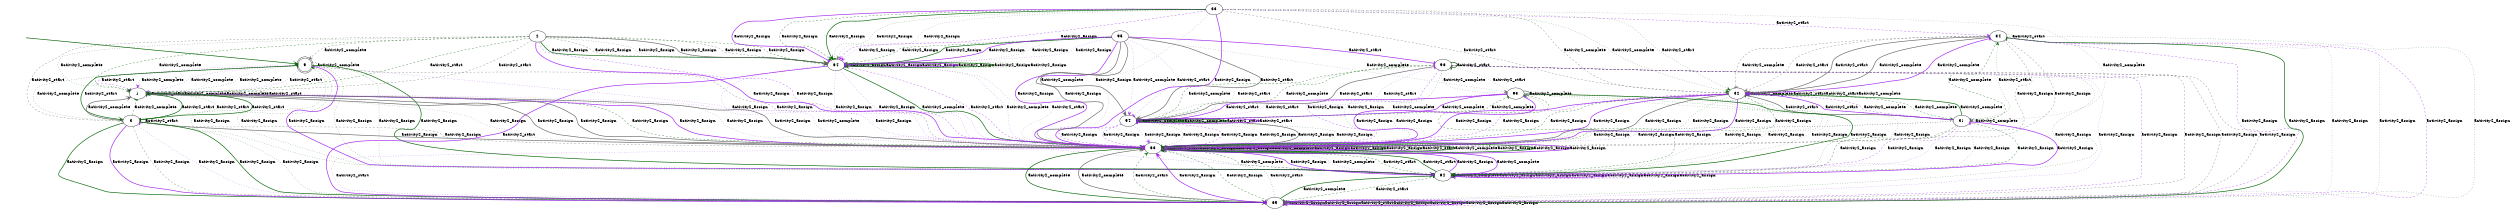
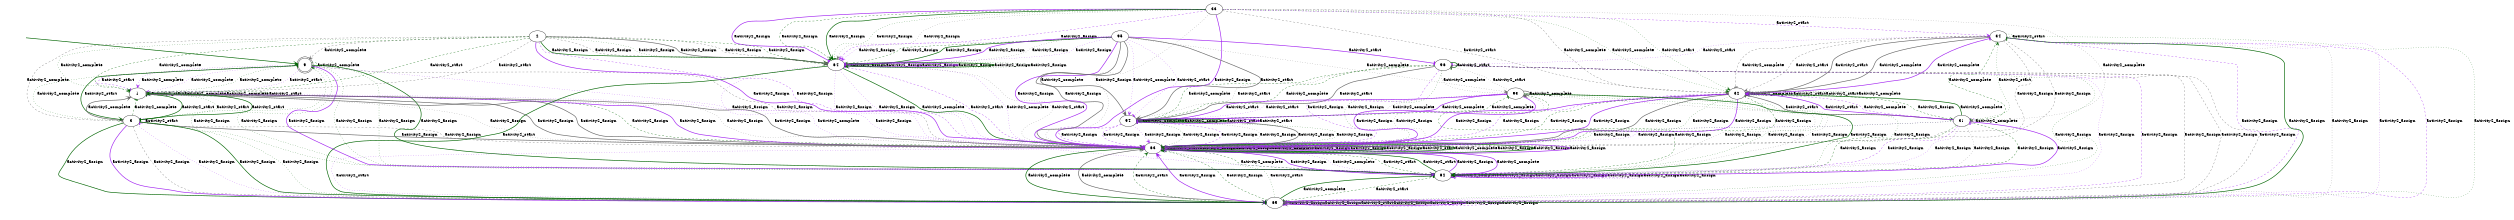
(48, 80) -> (48, 80)
(1320, 105) -> (1721, 45)
(1936, 107) -> (1936, 107)
(338, 190) -> (338, 190)
